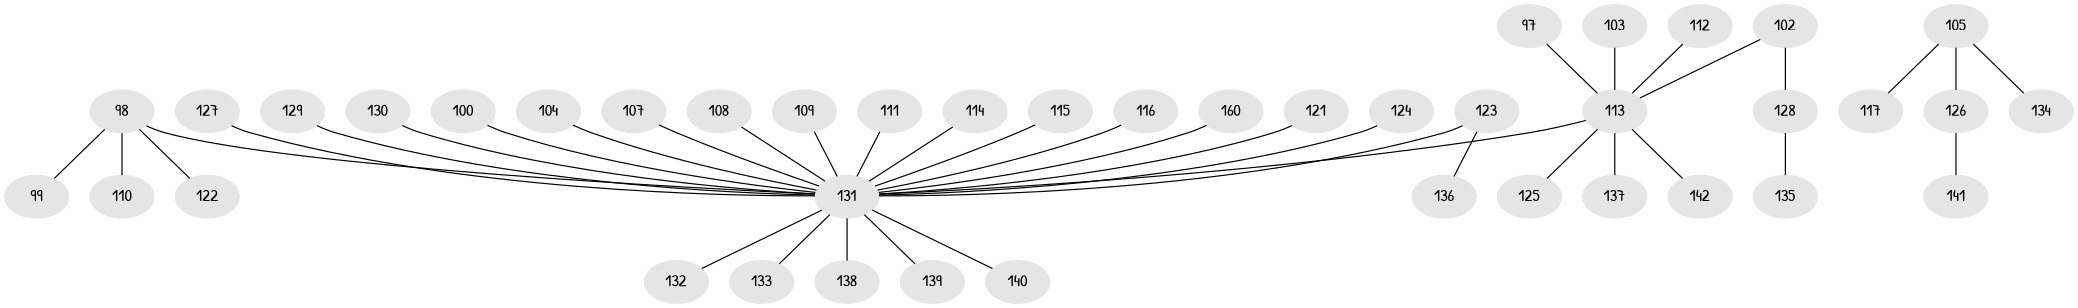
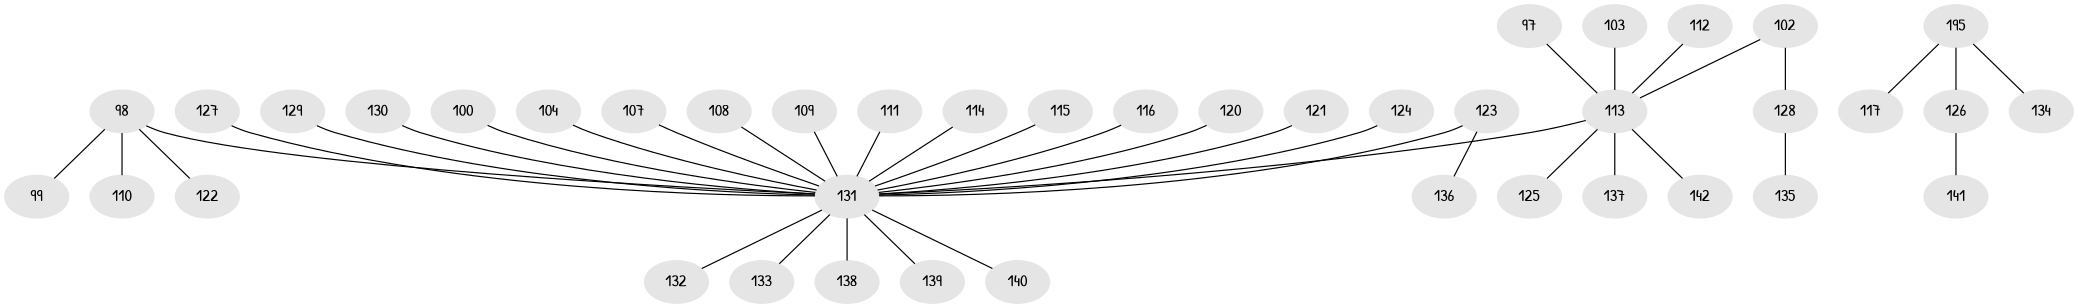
(1956, 26) -> (1956, 26)
(1231, 111) -> (1231, 111)
